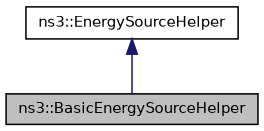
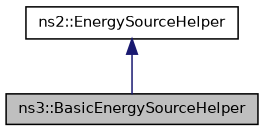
(132, 23) -> (132, 23)
